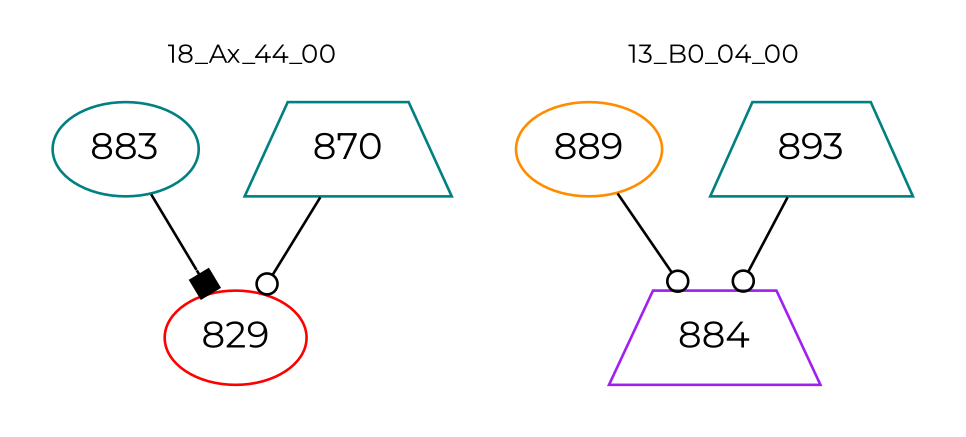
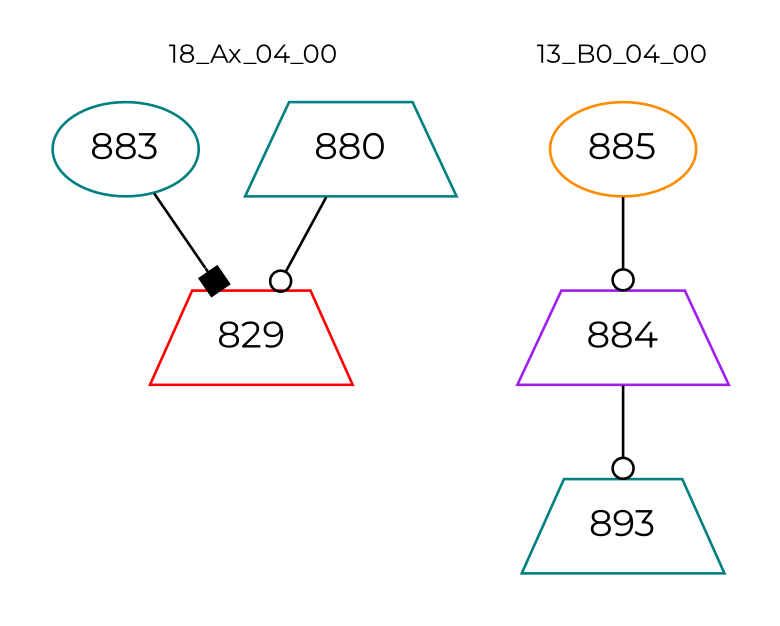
(253, 56) -> (254, 56)
(348, 149) -> (351, 149)
(589, 149) -> (623, 149)
(768, 234) -> (623, 422)
(236, 338) -> (251, 338)
